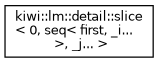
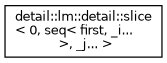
(79, 31) -> (83, 31)
